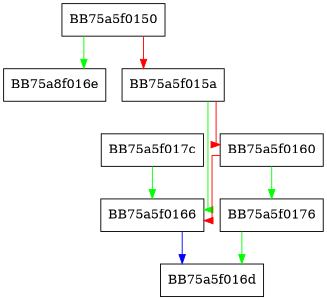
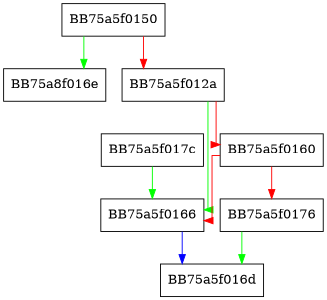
(173, 85) -> (173, 85)
(272, 178) -> (272, 178)
